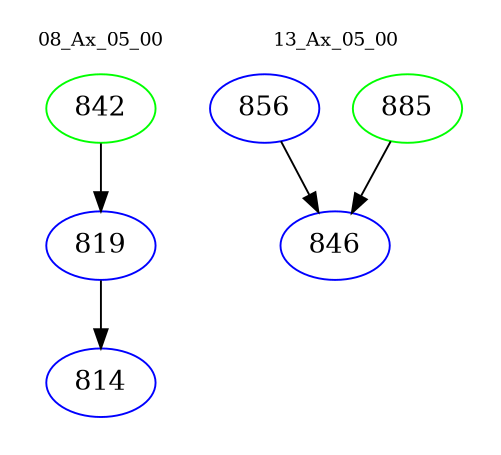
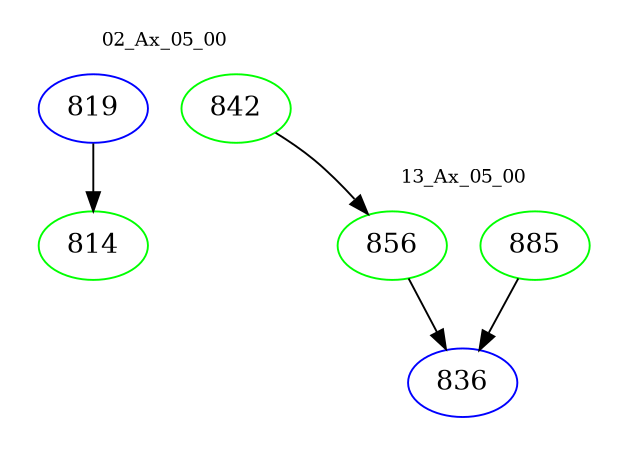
(101, 41) -> (165, 41)
(265, 109) -> (392, 246)
(101, 168) -> (335, 179)
(335, 246) -> (463, 383)
(101, 383) -> (93, 246)
